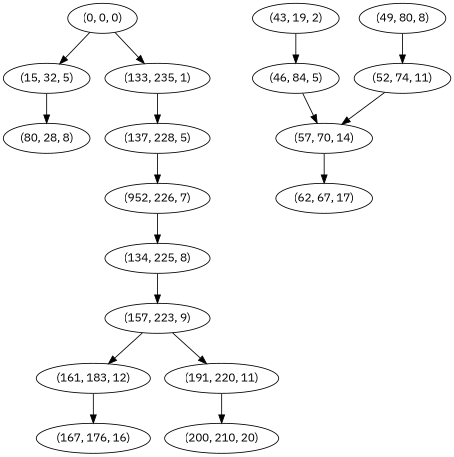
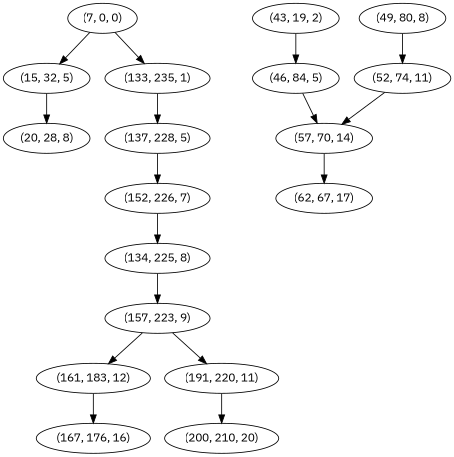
(102, 18) -> (102, 18)
(47, 138) -> (47, 138)
(158, 198) -> (158, 198)
